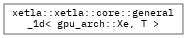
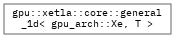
(94, 19) -> (88, 19)
